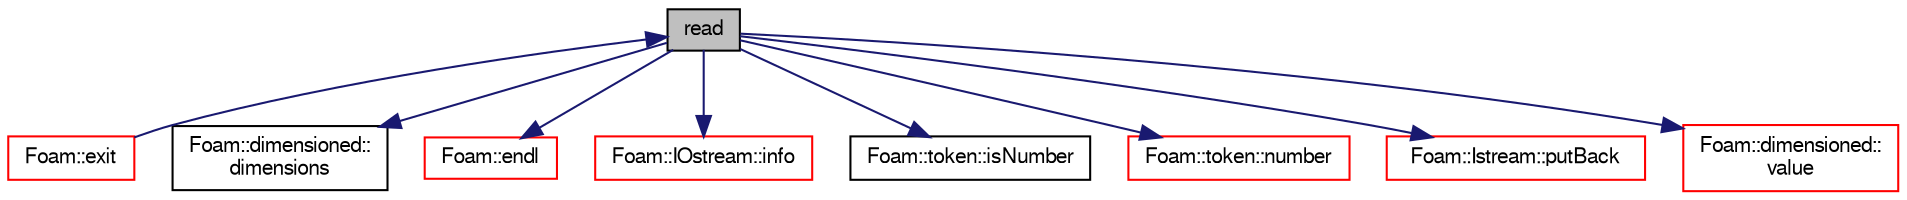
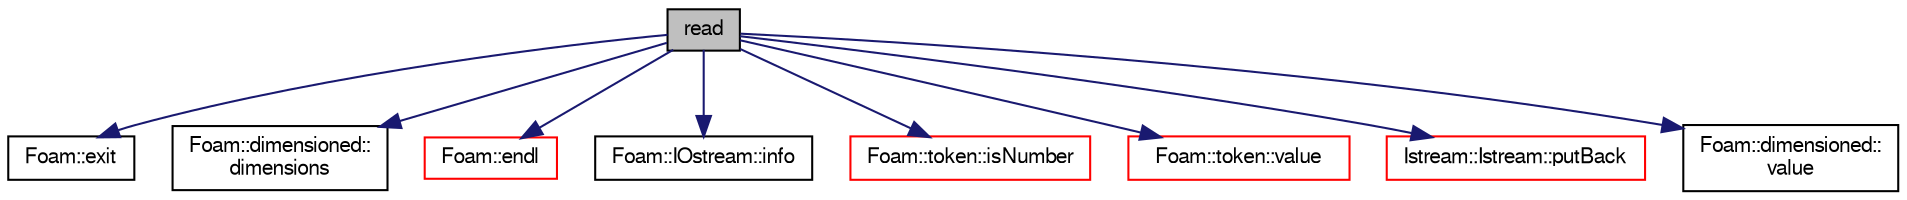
(388, 78) -> (391, 71)
(71, 158) -> (71, 158)
(704, 158) -> (704, 158)
(970, 158) -> (970, 158)
(1239, 158) -> (1239, 158)
(1516, 158) -> (1516, 158)
(1791, 158) -> (1791, 158)
